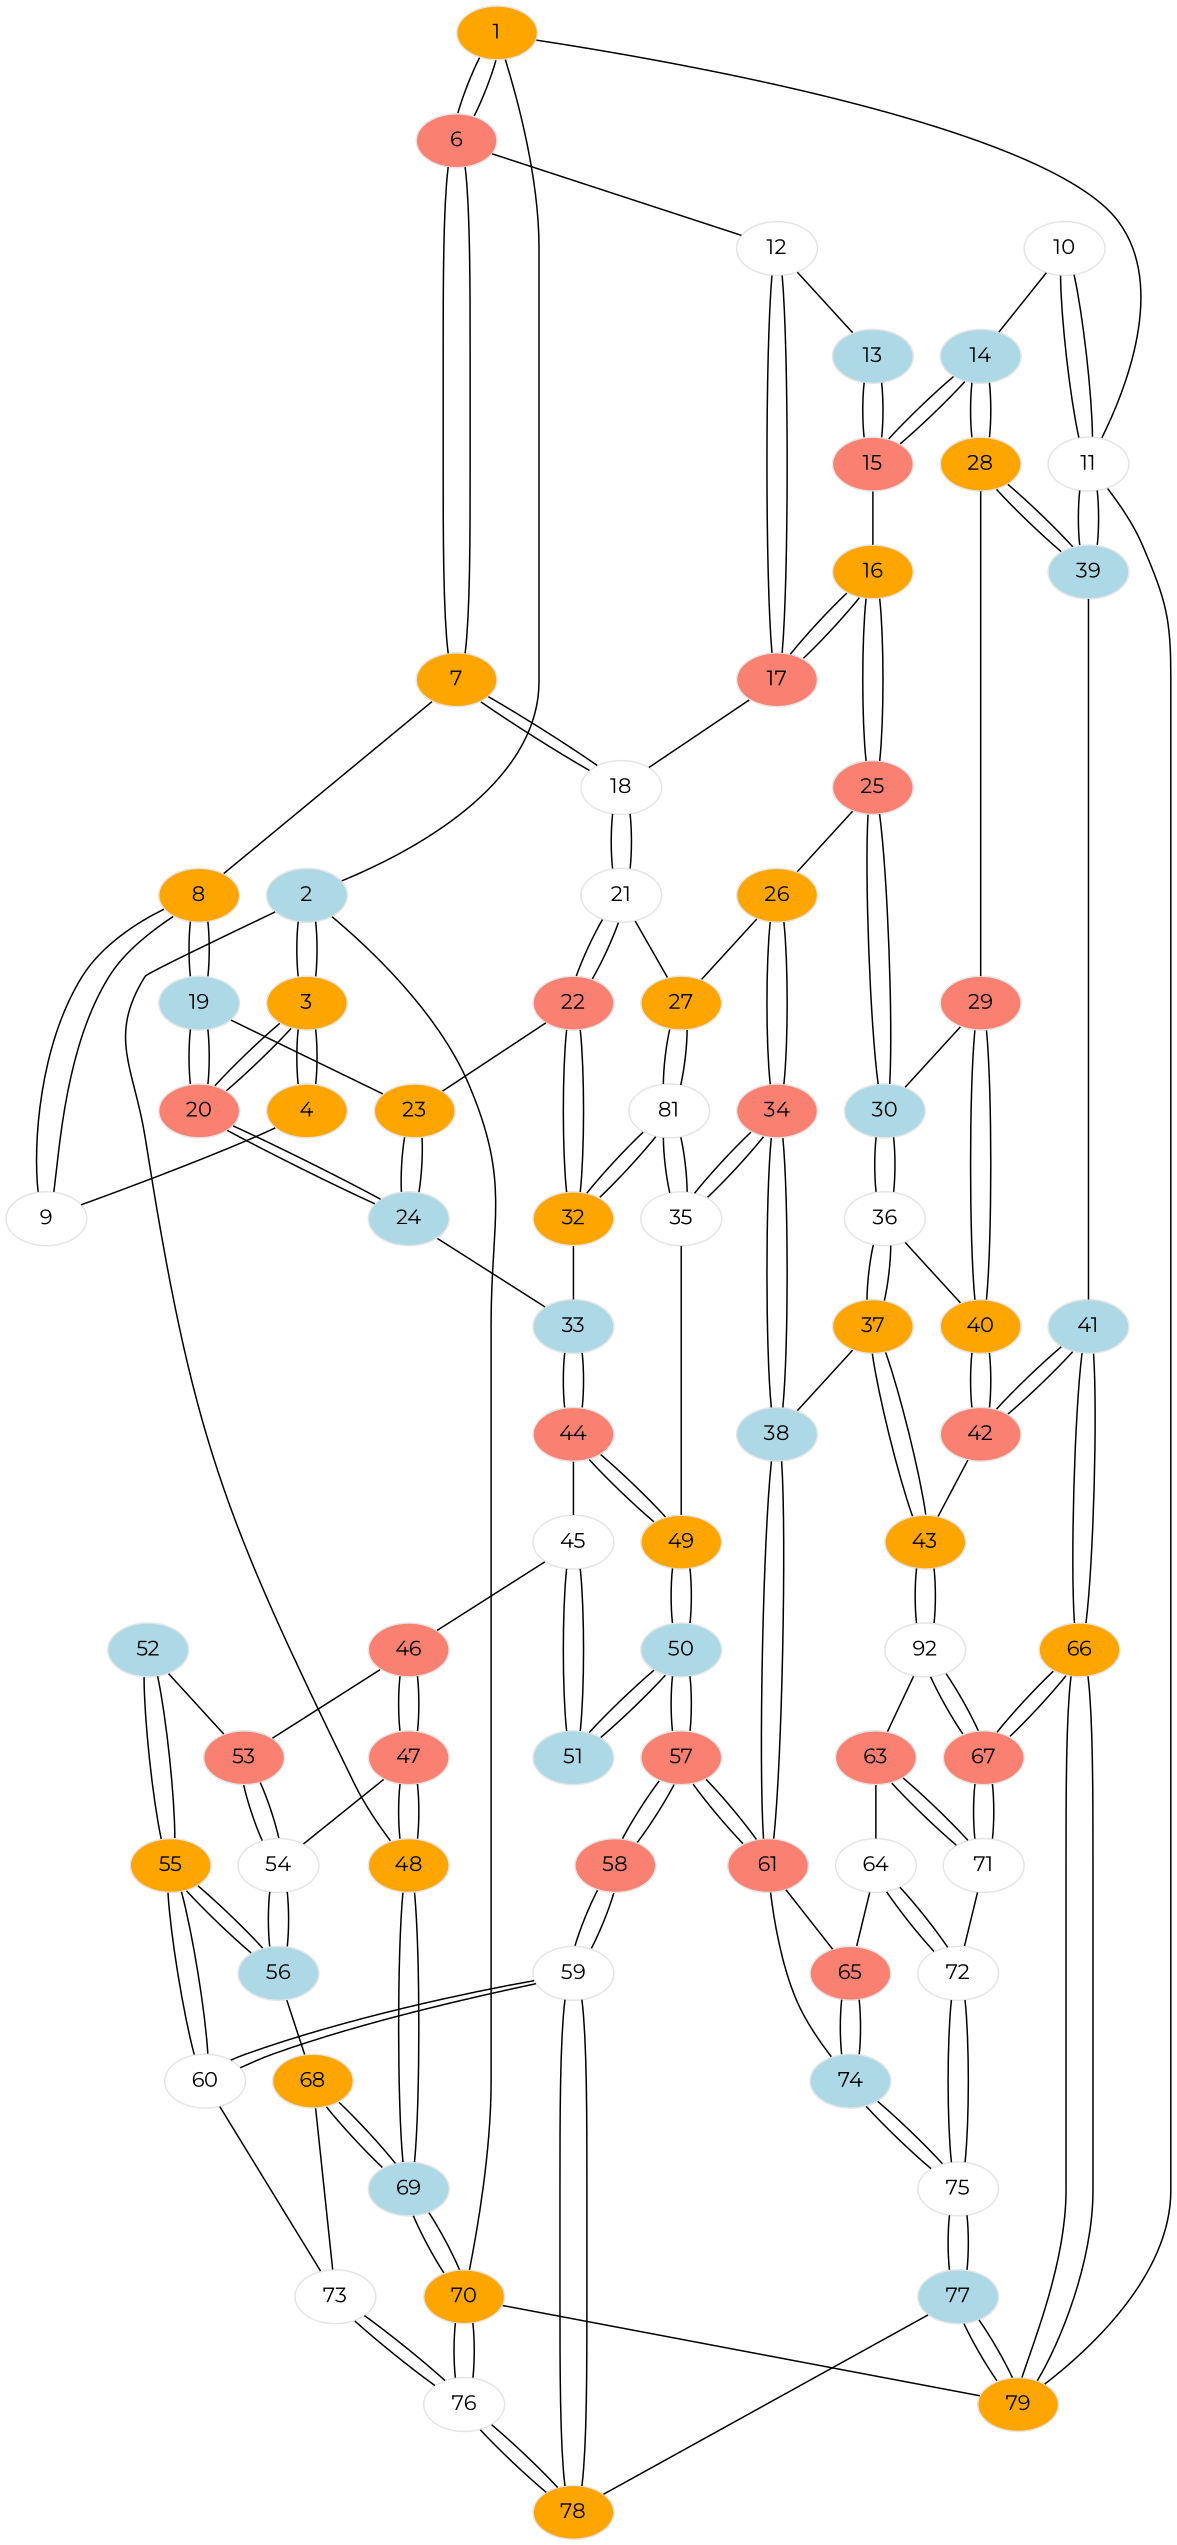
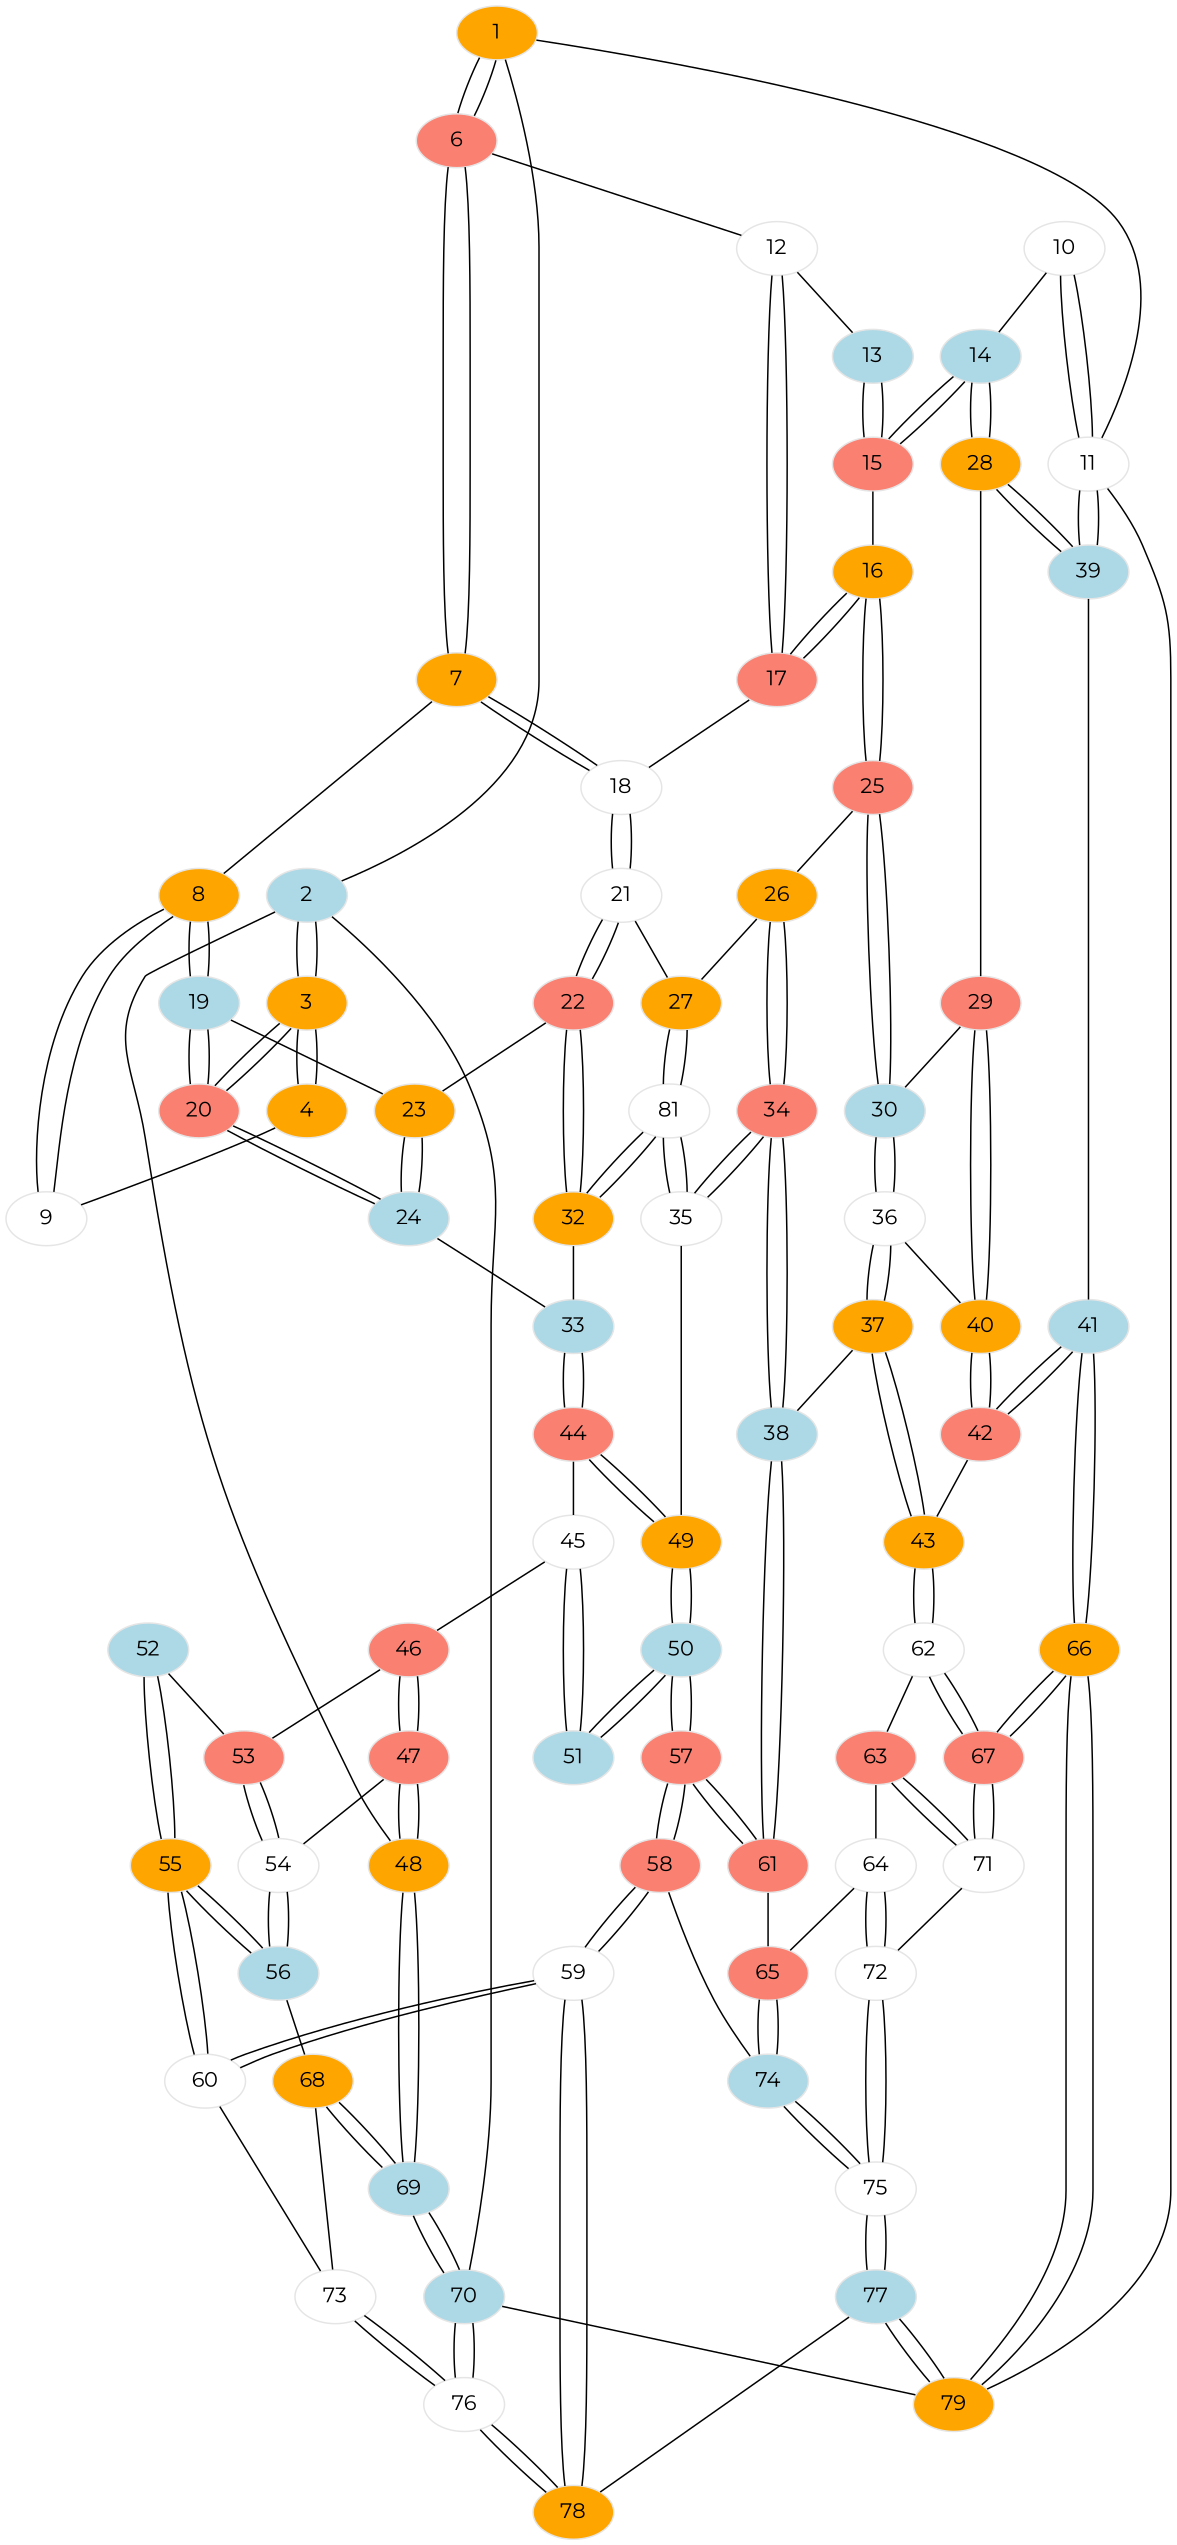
(925, 1650) -> (924, 1650)
(789, 1979) -> (703, 1978)
(464, 2297) -> (464, 2297)
